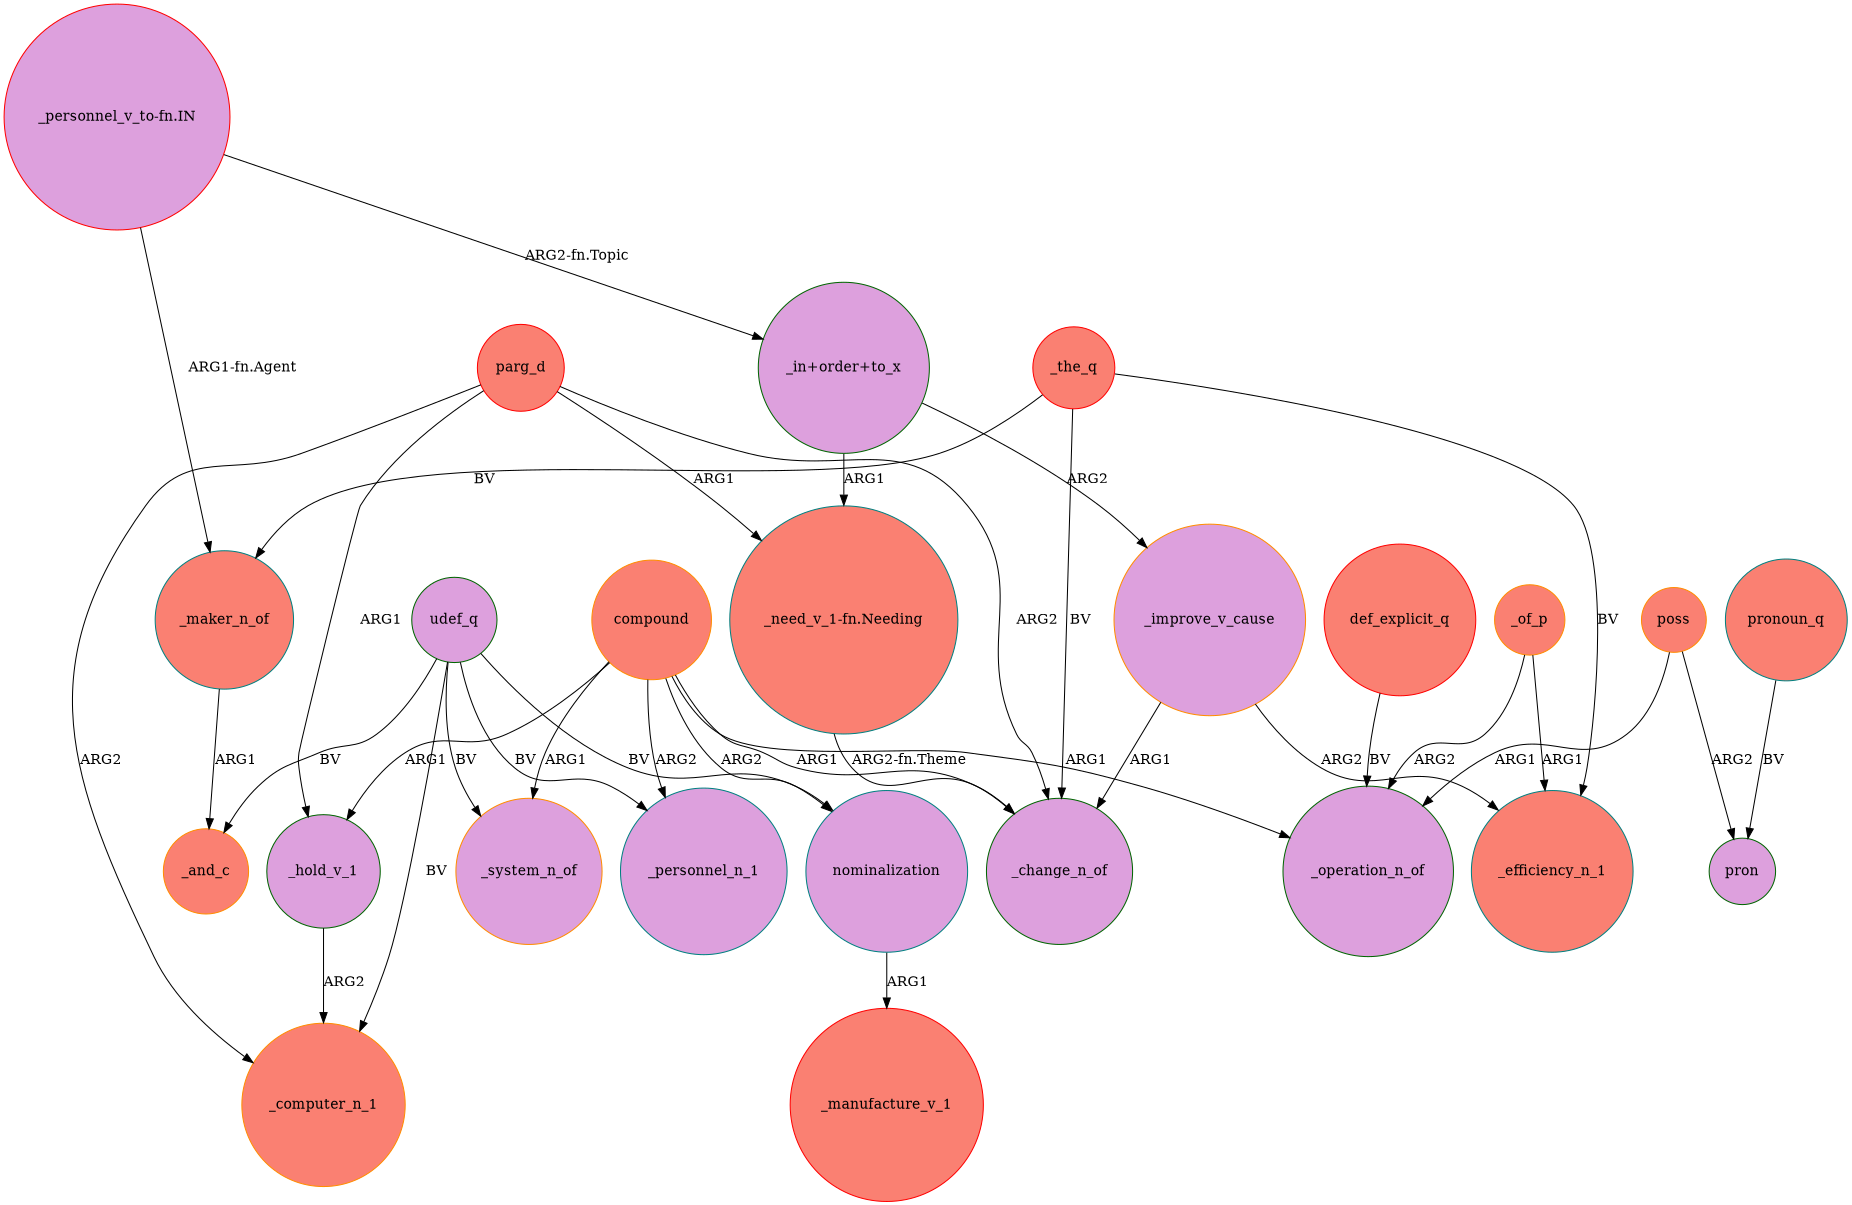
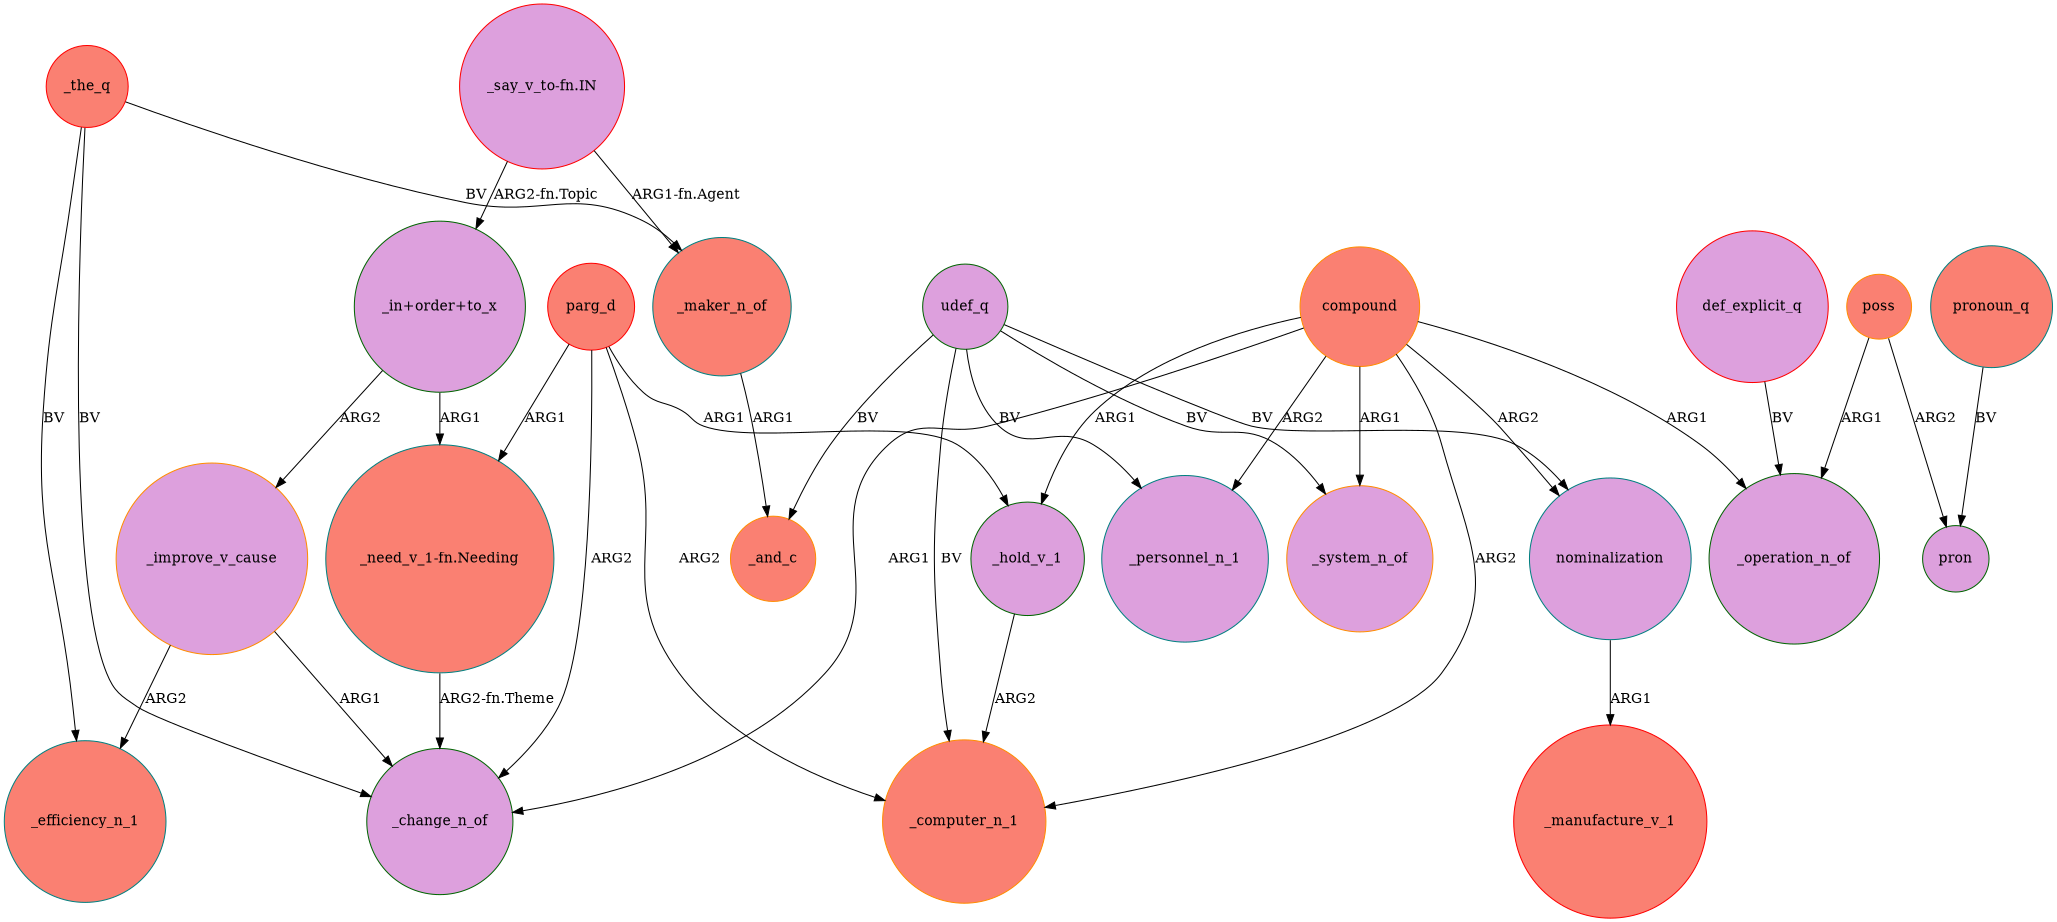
(117, 117) -> (542, 86)
(1400, 620) -> (1752, 307)
(1530, 620) -> none
none -> (1415, 697)
